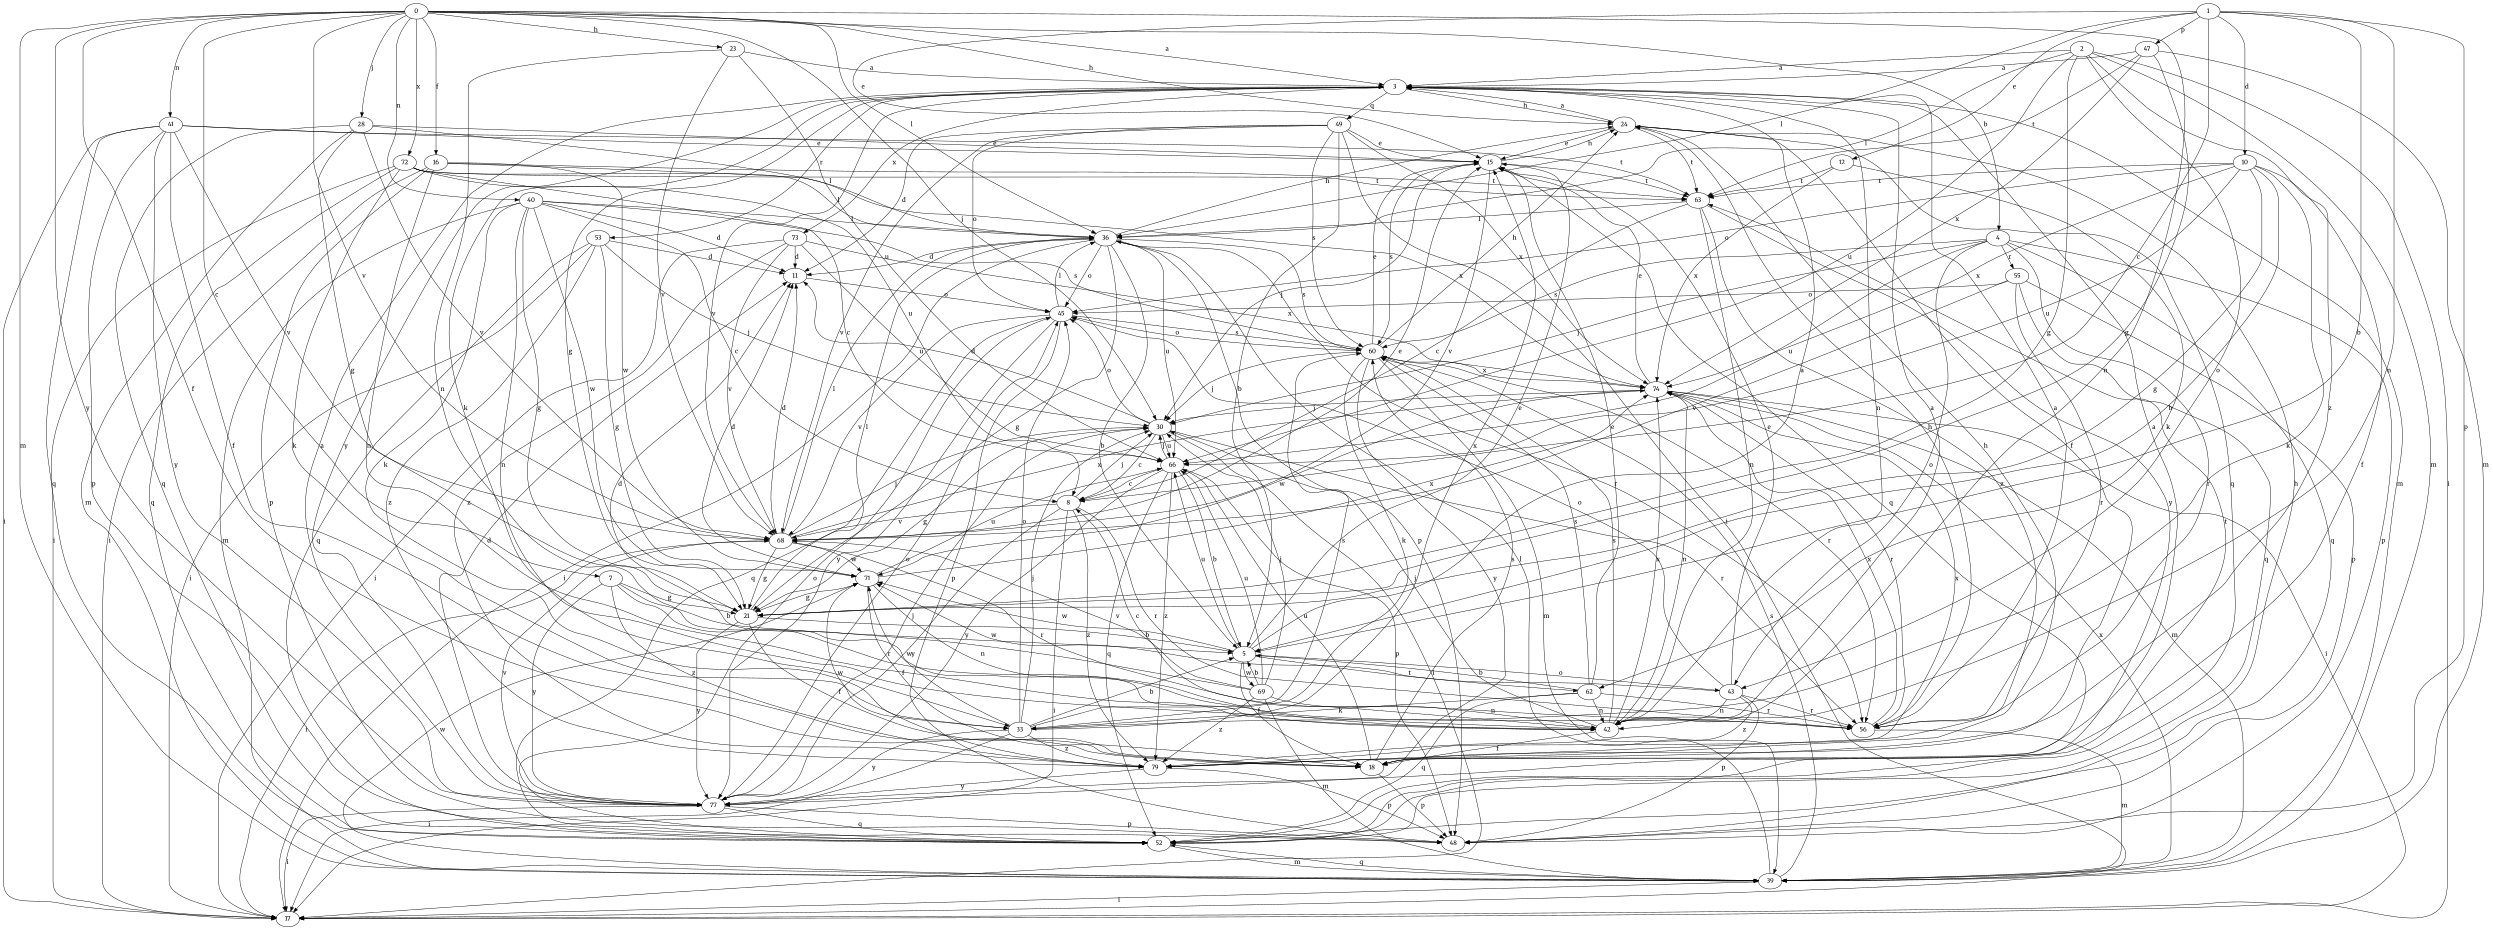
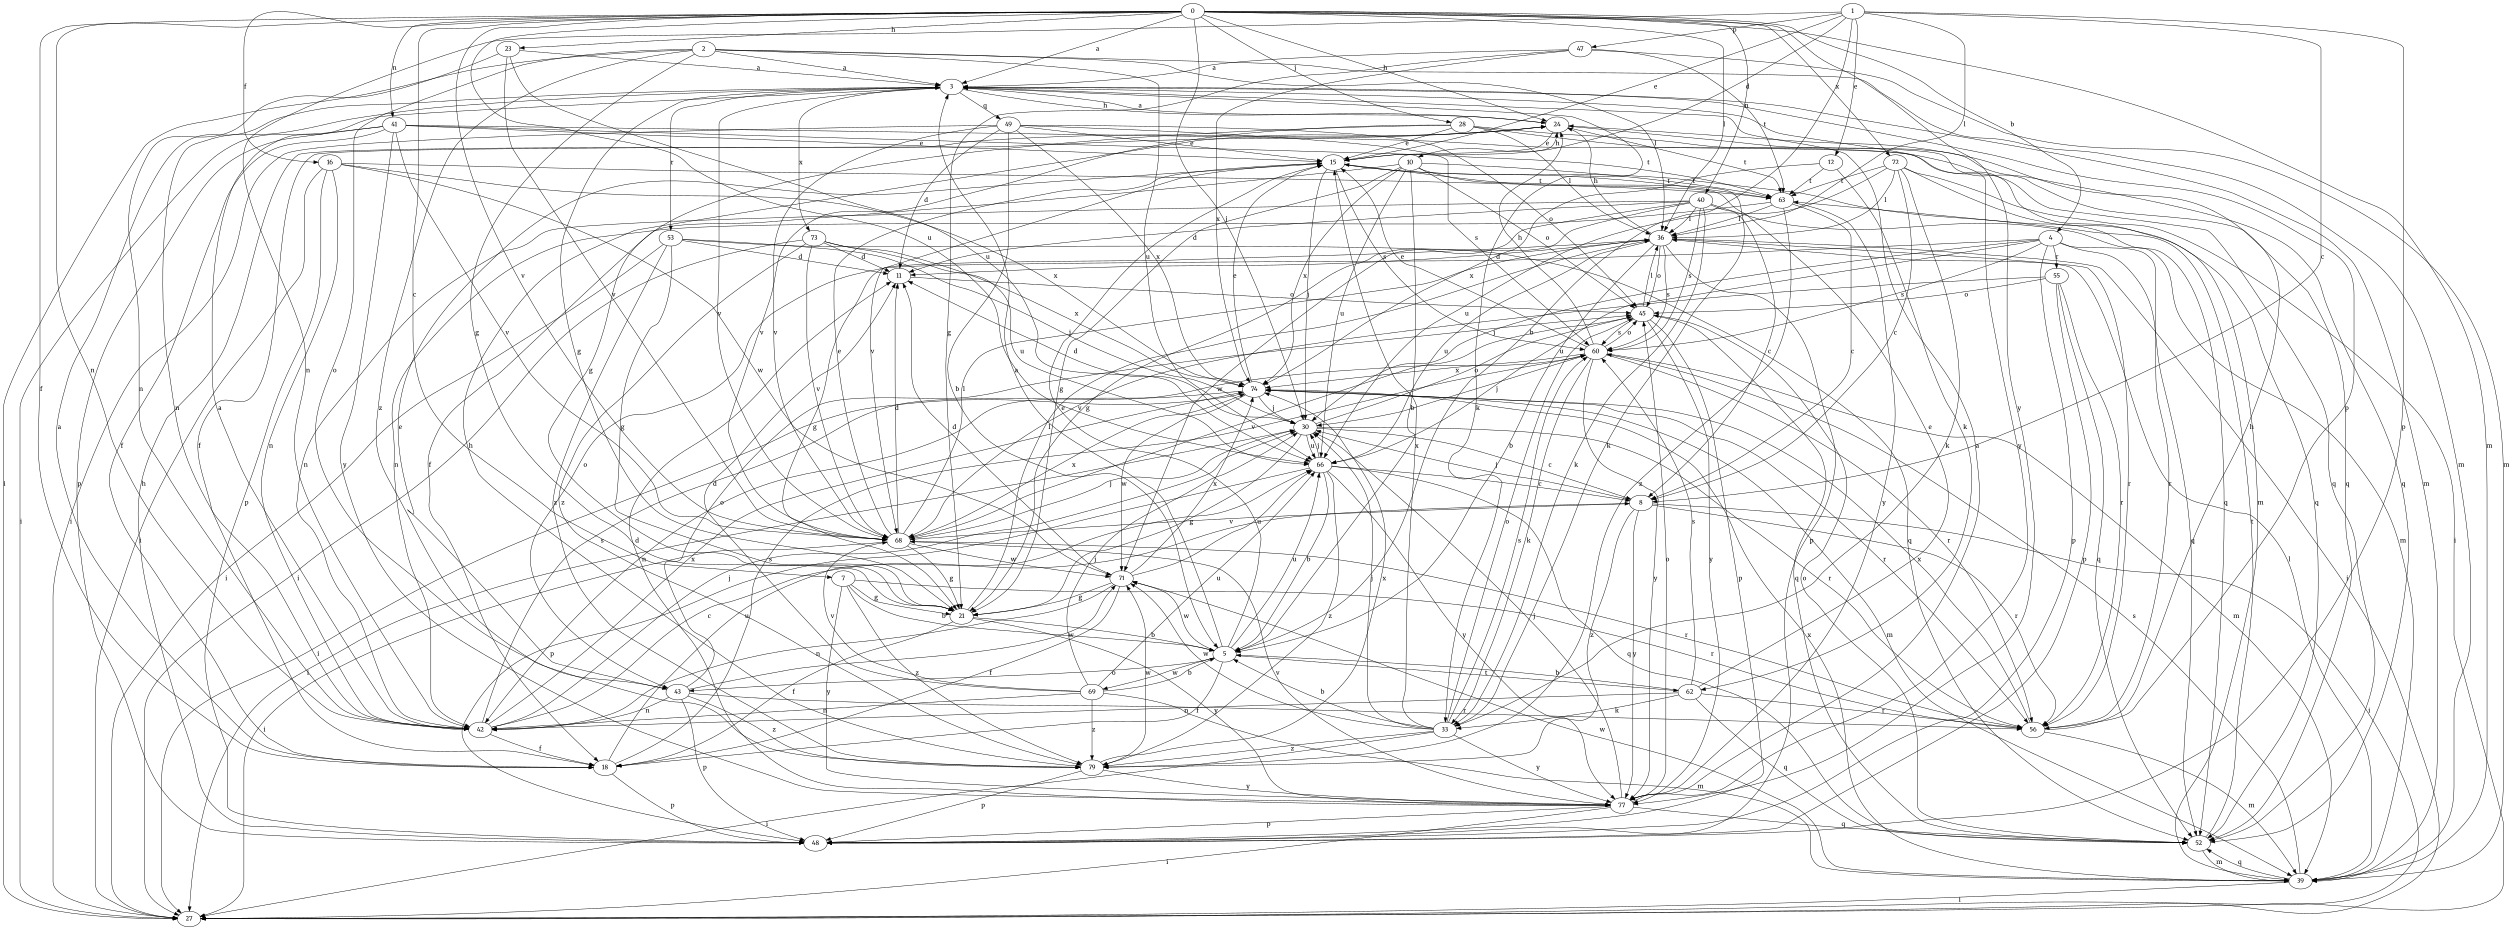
none -> (524, 124)
(2055, 408) -> (2347, 408)
(288, 919) -> (189, 919)
